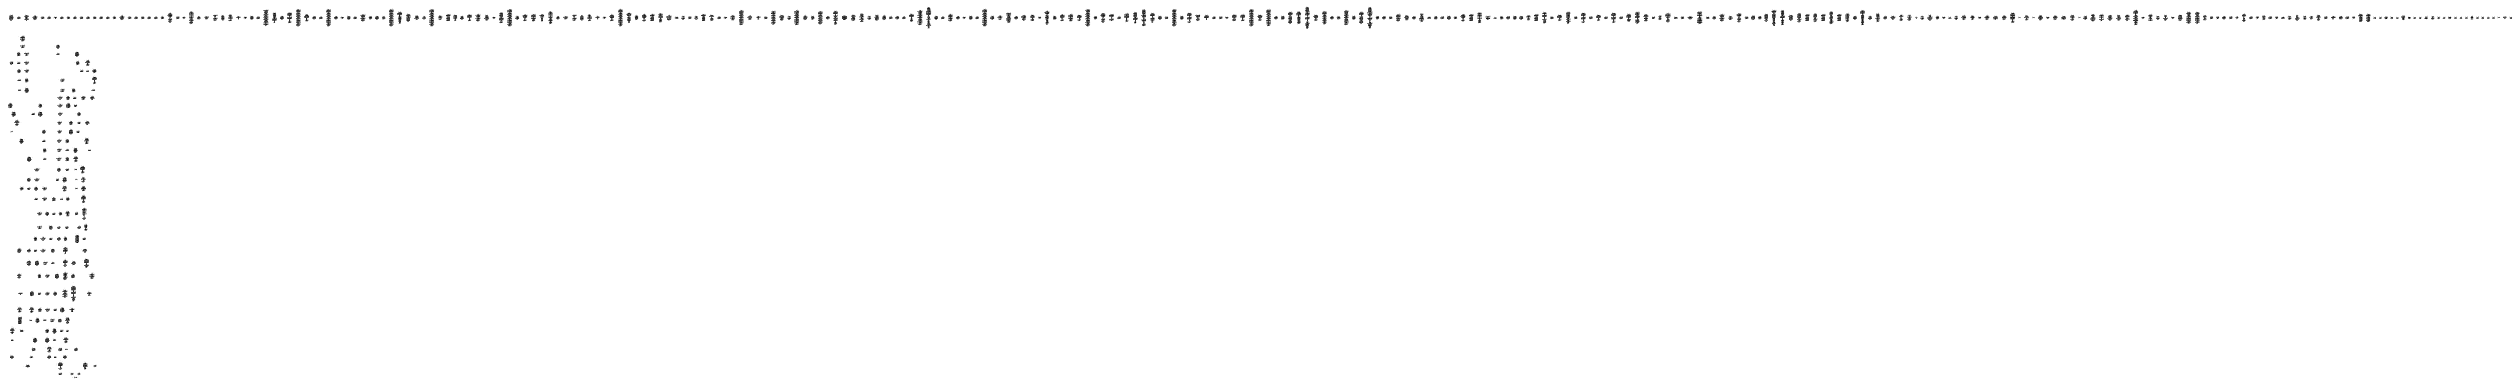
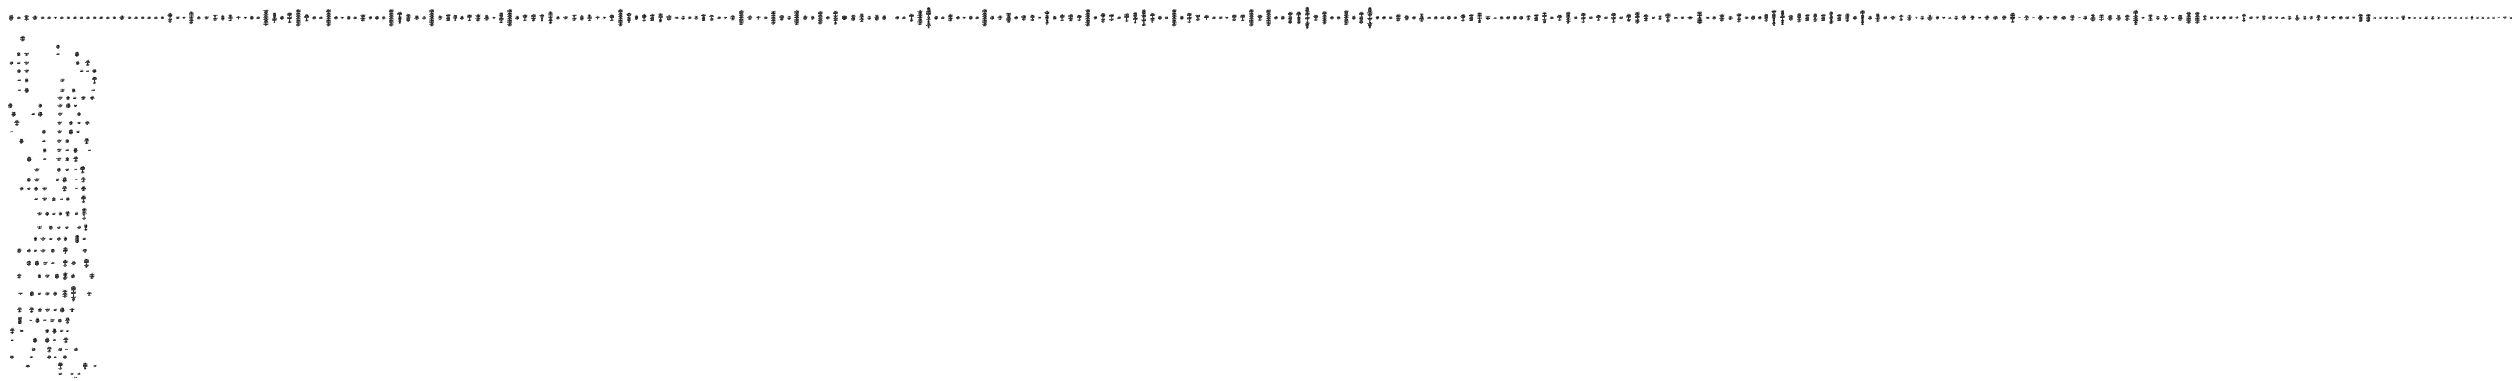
(891, 18) -> none
(23, 47) -> none
